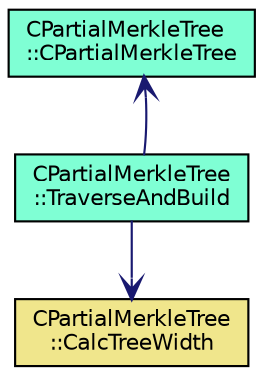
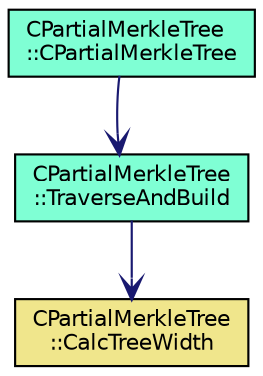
(146, 126) -> (117, 105)
